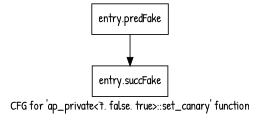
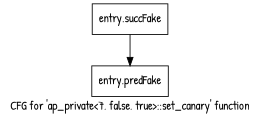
(130, 46) -> (130, 46)
